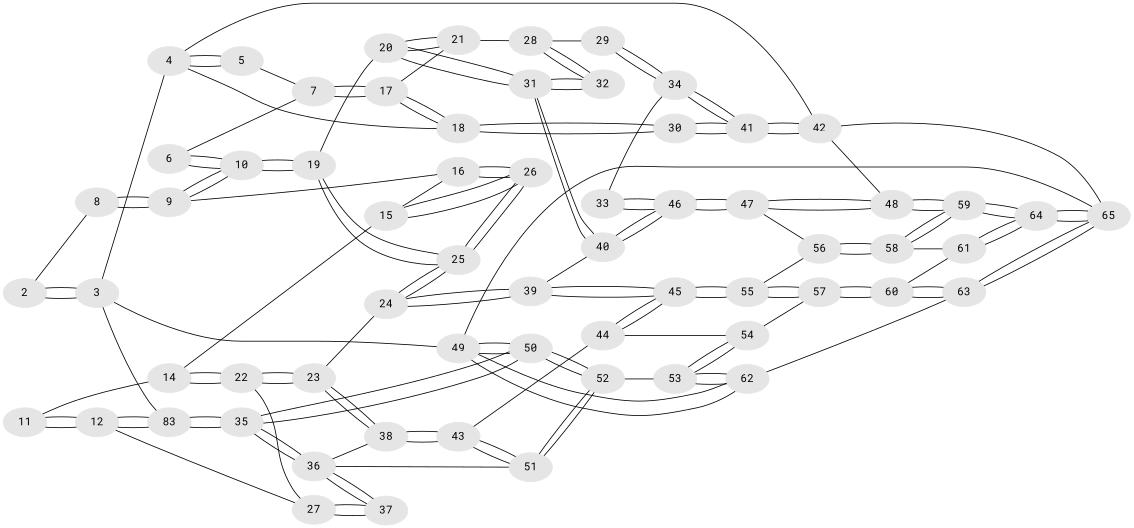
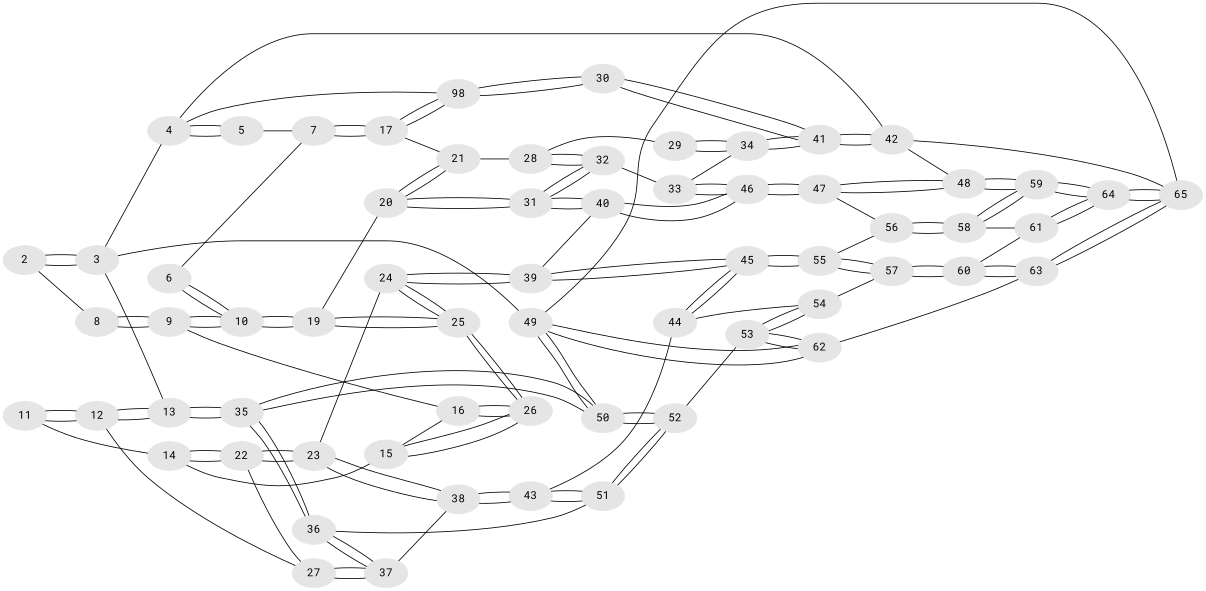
(458, 128) -> (458, 94)
none -> (642, 176)
(169, 422) -> (169, 413)
(350, 452) -> (421, 537)
